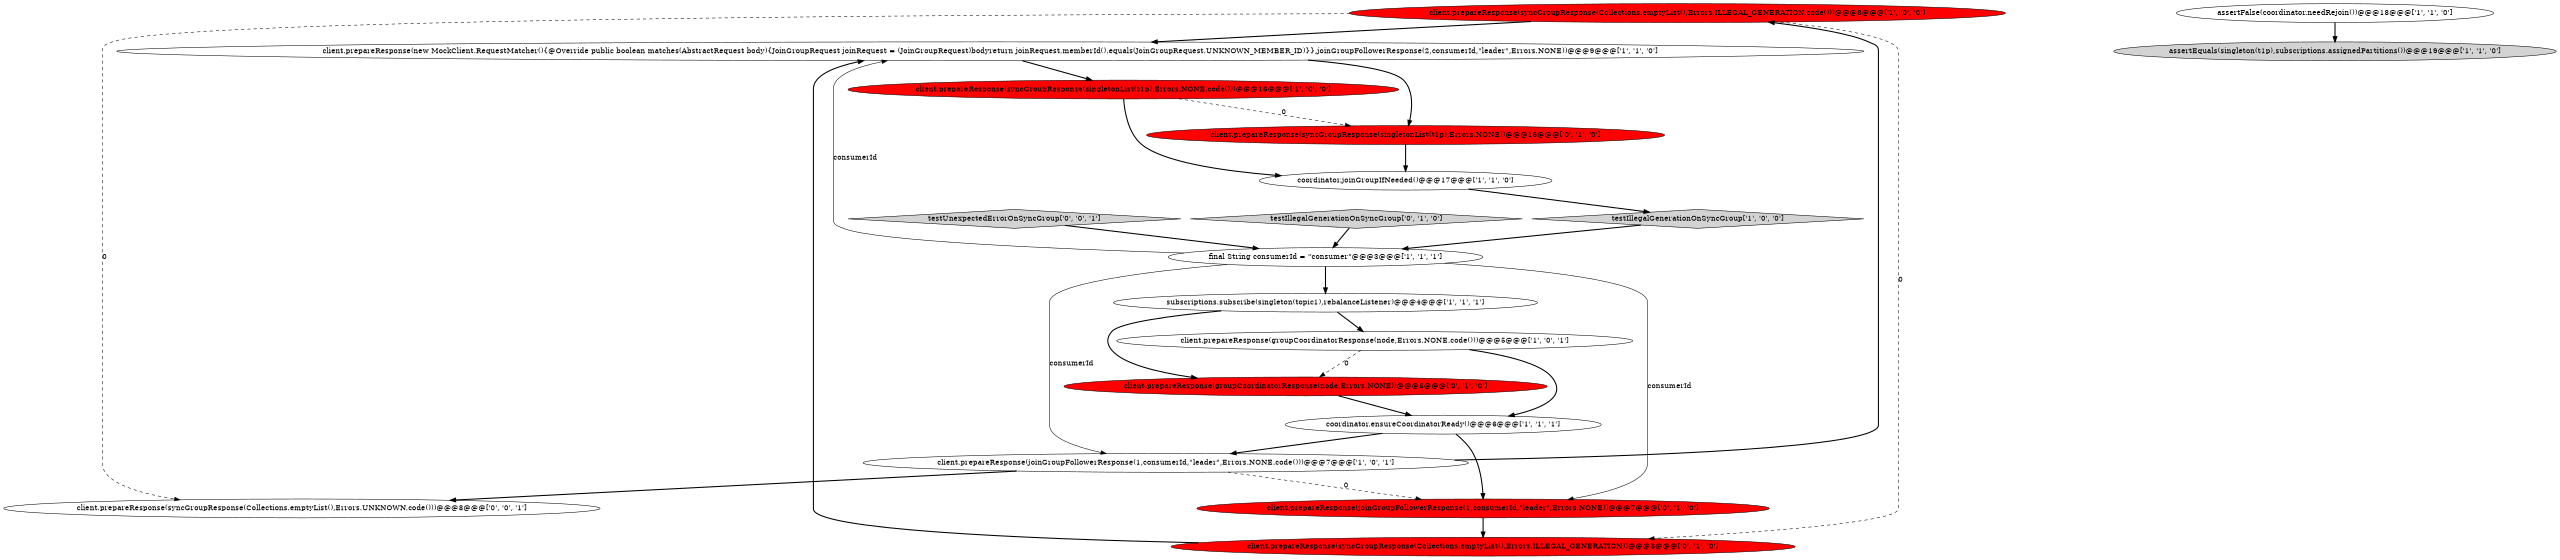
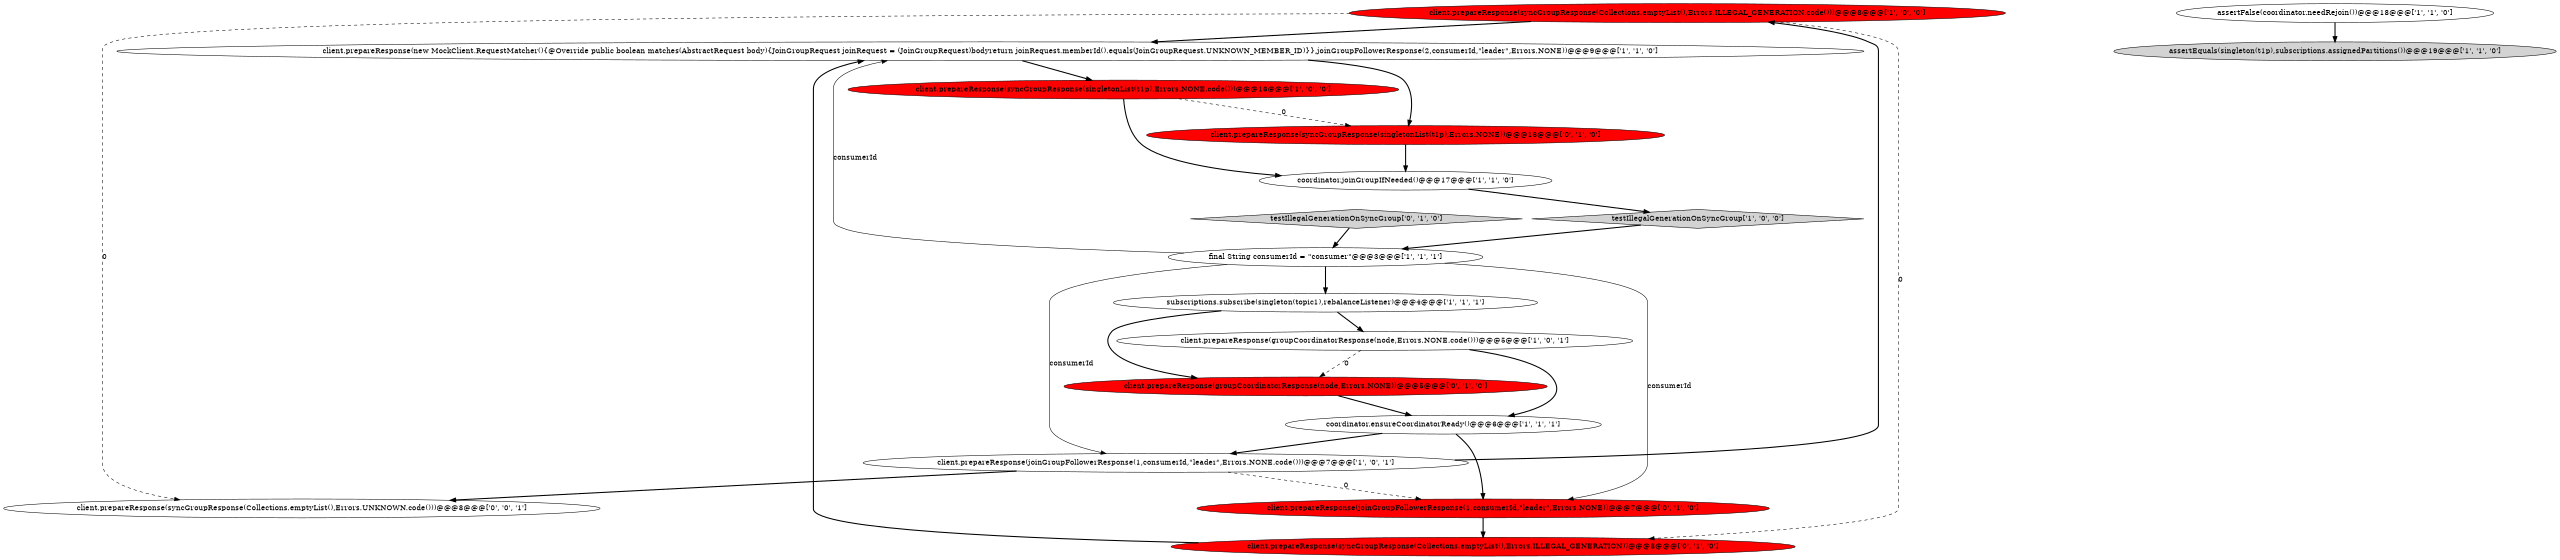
(1014, 219) -> none
